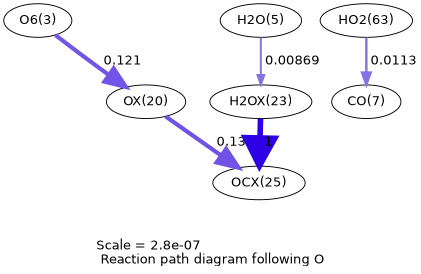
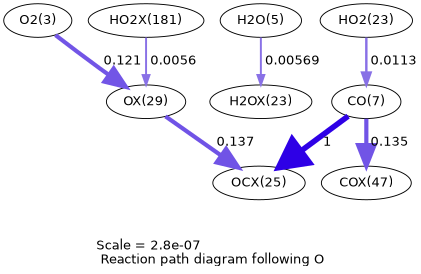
(38, 21) -> (38, 21)
none -> (146, 21)
(366, 21) -> (366, 21)
(291, 61) -> (291, 61)
(146, 102) -> (146, 102)
(260, 128) -> (325, 133)
none -> (366, 183)
